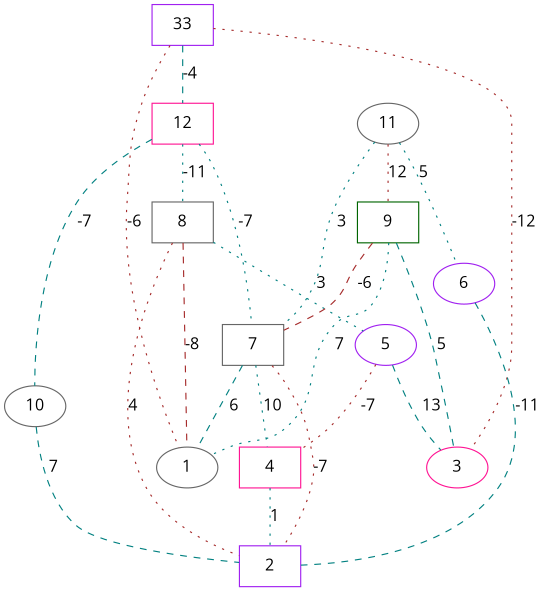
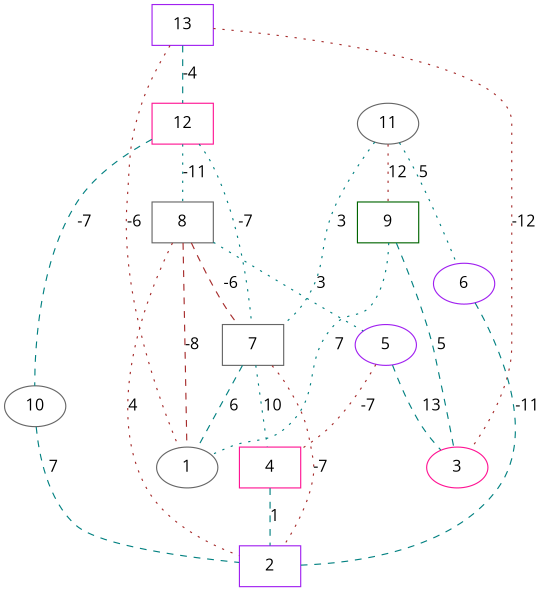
(183, 25) -> (183, 25)
(338, 297) -> (212, 285)
(270, 517) -> (270, 517)
